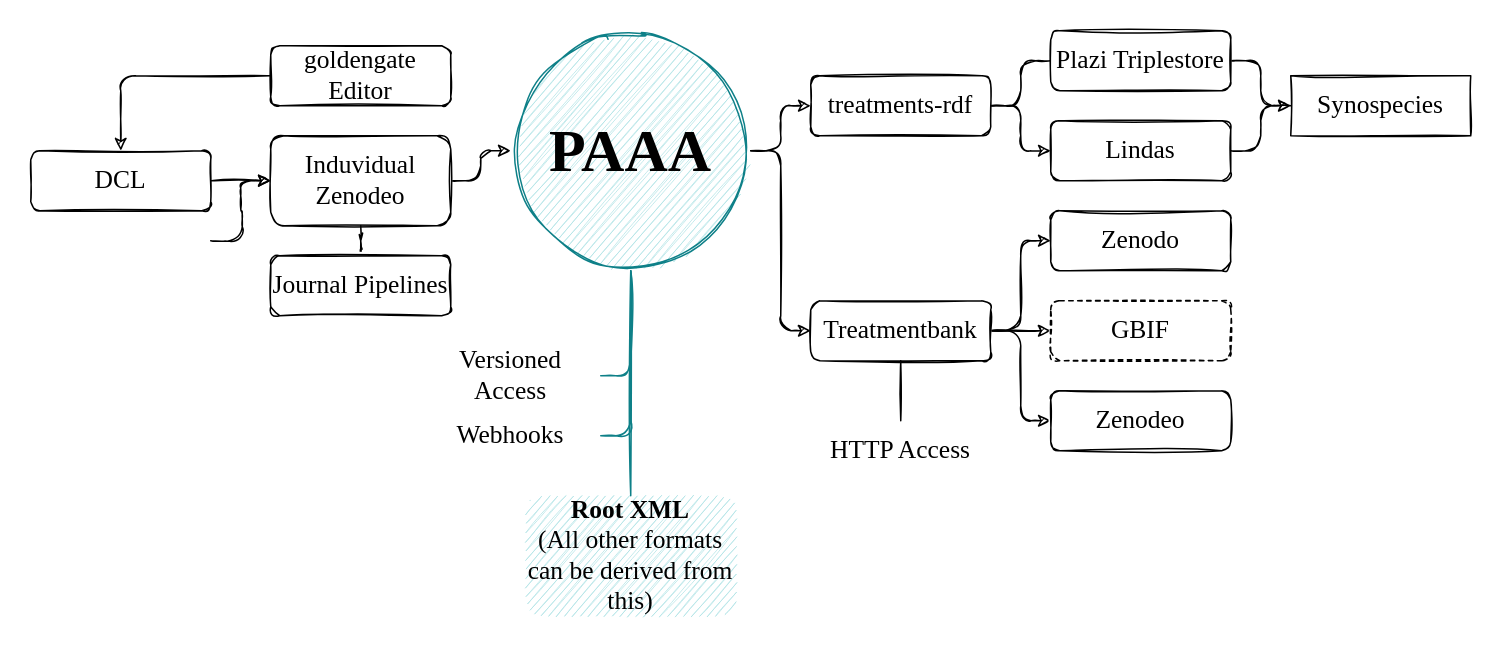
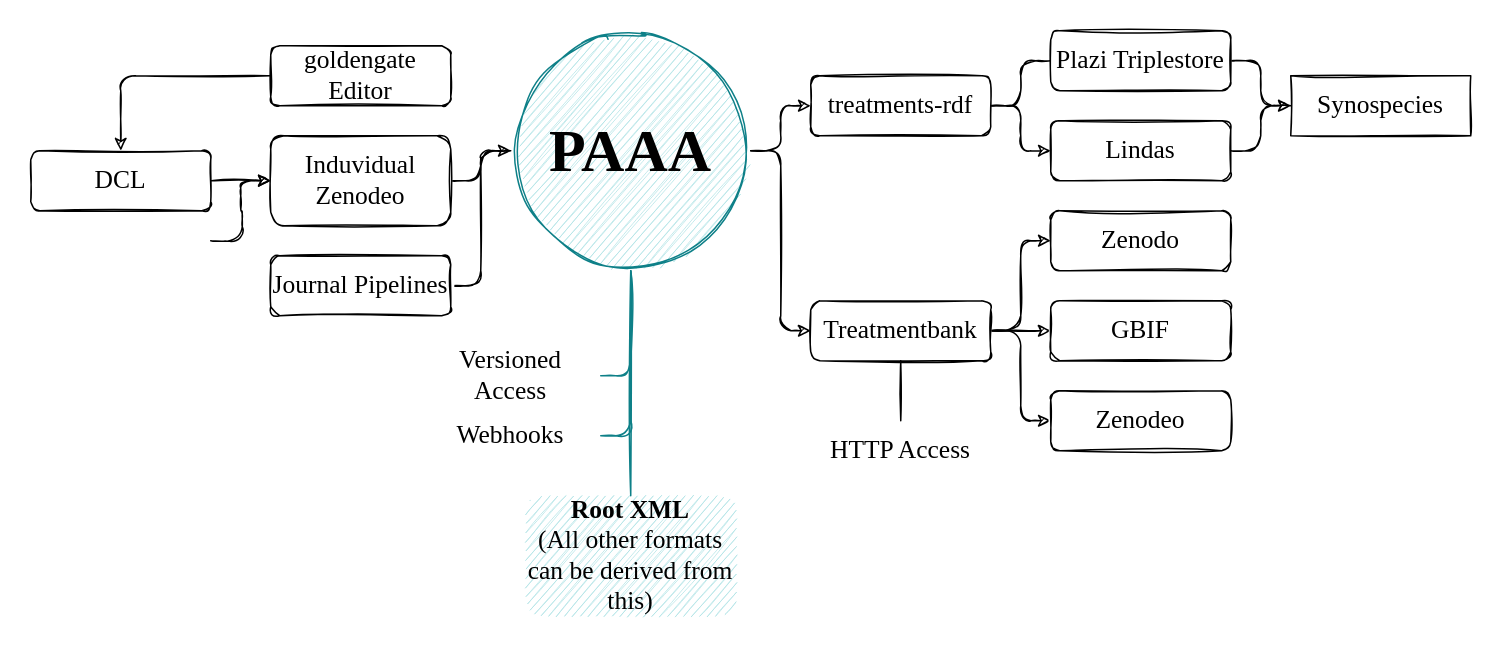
(361, 244) -> (481, 239)
(1141, 331) -> (1141, 331)
